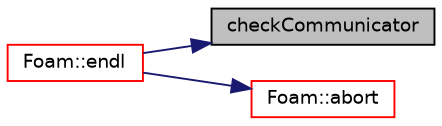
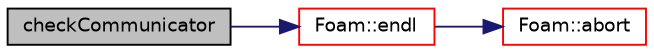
(168, 49) -> (255, 27)
